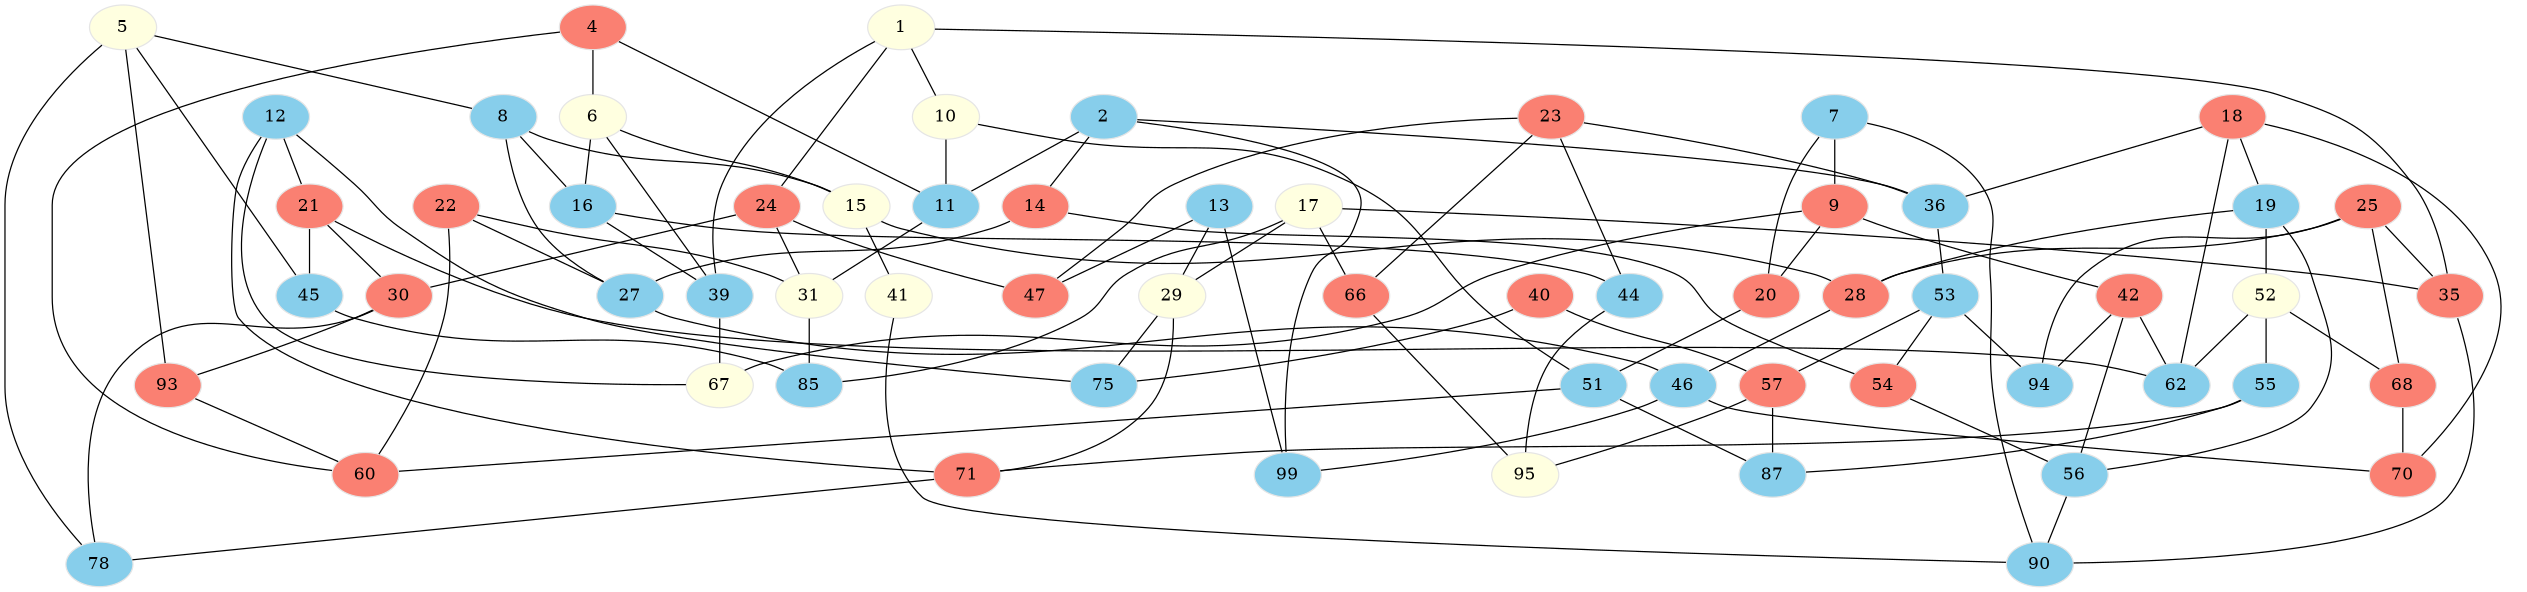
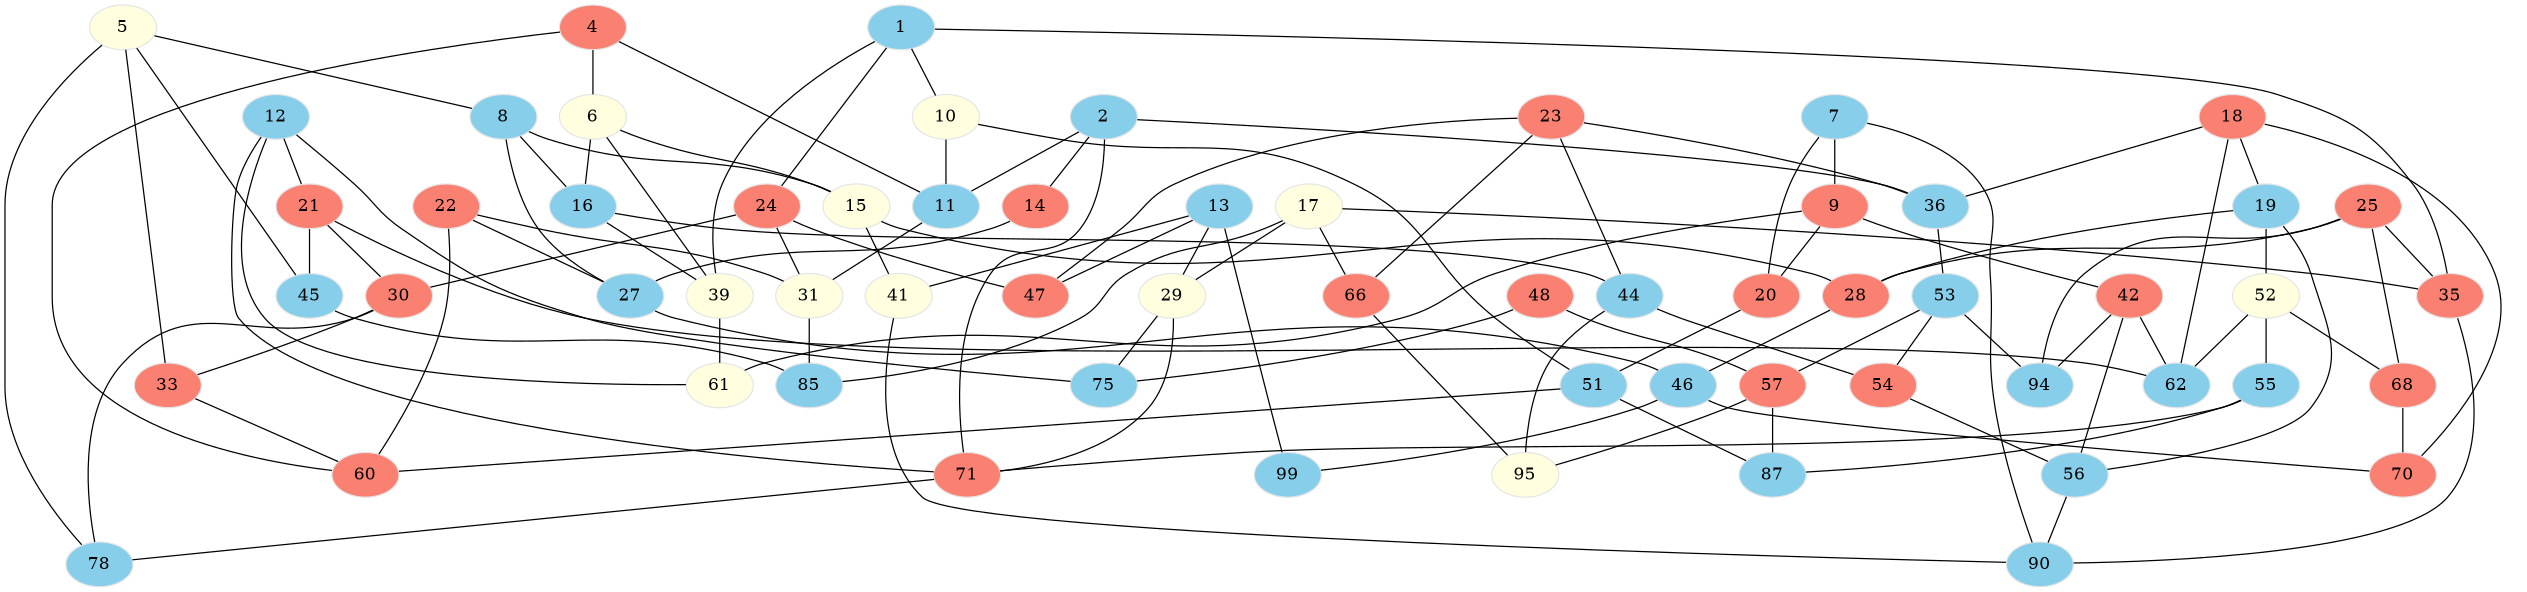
(901, 27) -> (901, 27)
(1361, 201) -> (980, 293)
(1395, 238) -> (1745, 340)
none -> (1072, 248)
(720, 296) -> (720, 296)
(1540, 296) -> (1540, 296)
(168, 385) -> (168, 385)
(720, 385) -> (720, 385)
